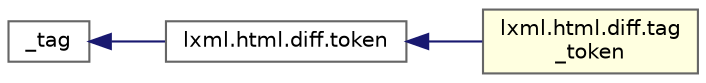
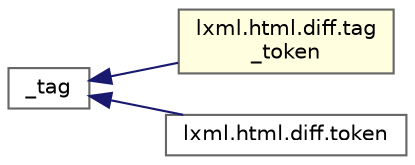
(455, 41) -> (144, 70)
